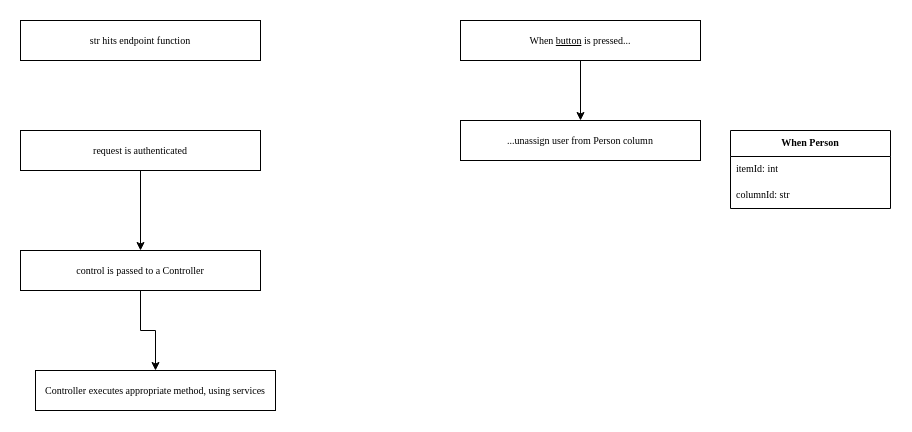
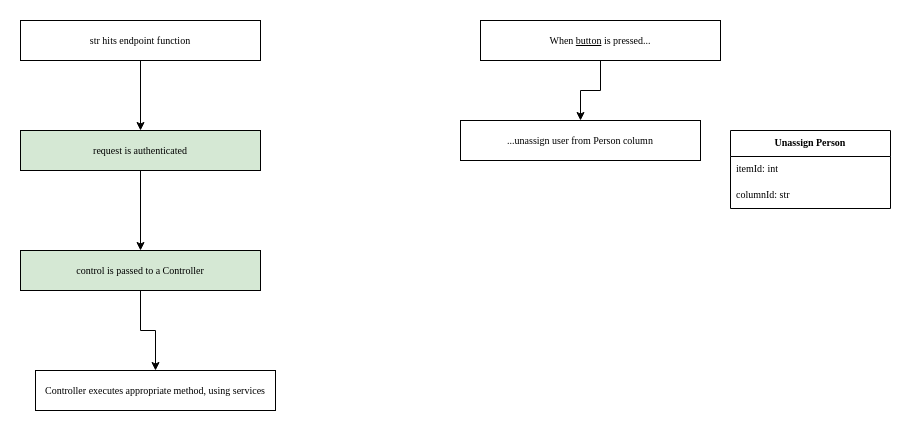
(581, 41) -> (601, 41)
none -> (141, 92)
(811, 144) -> (811, 144)
(141, 151) -> (141, 151)
(141, 271) -> (141, 271)
